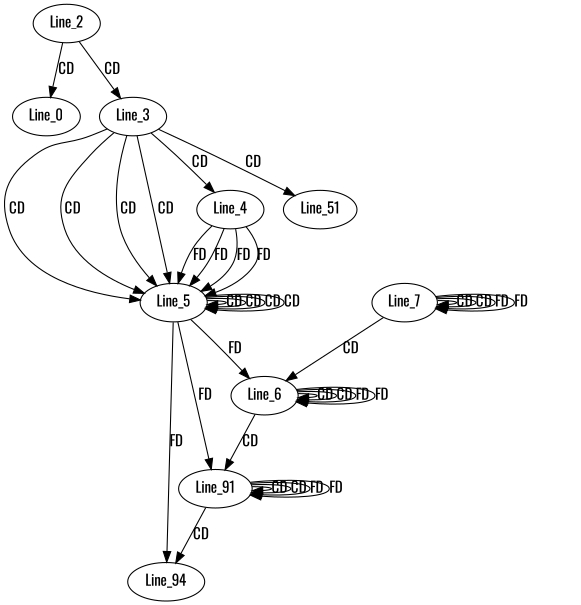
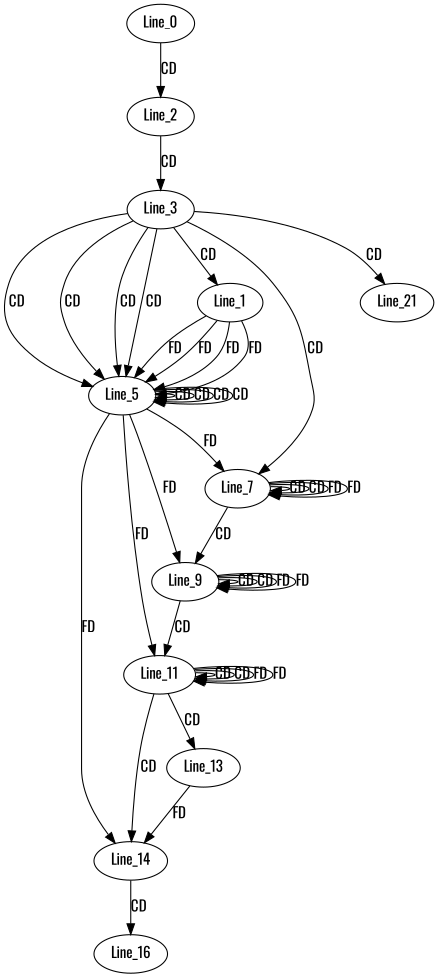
(58, 65) -> (161, 65)
(230, 210) -> (230, 303)
(320, 210) -> (397, 303)
none -> (299, 327)
(265, 396) -> (185, 582)
none -> (184, 433)
(215, 489) -> (160, 675)
(166, 582) -> (131, 861)
none -> (203, 768)
none -> (131, 954)
